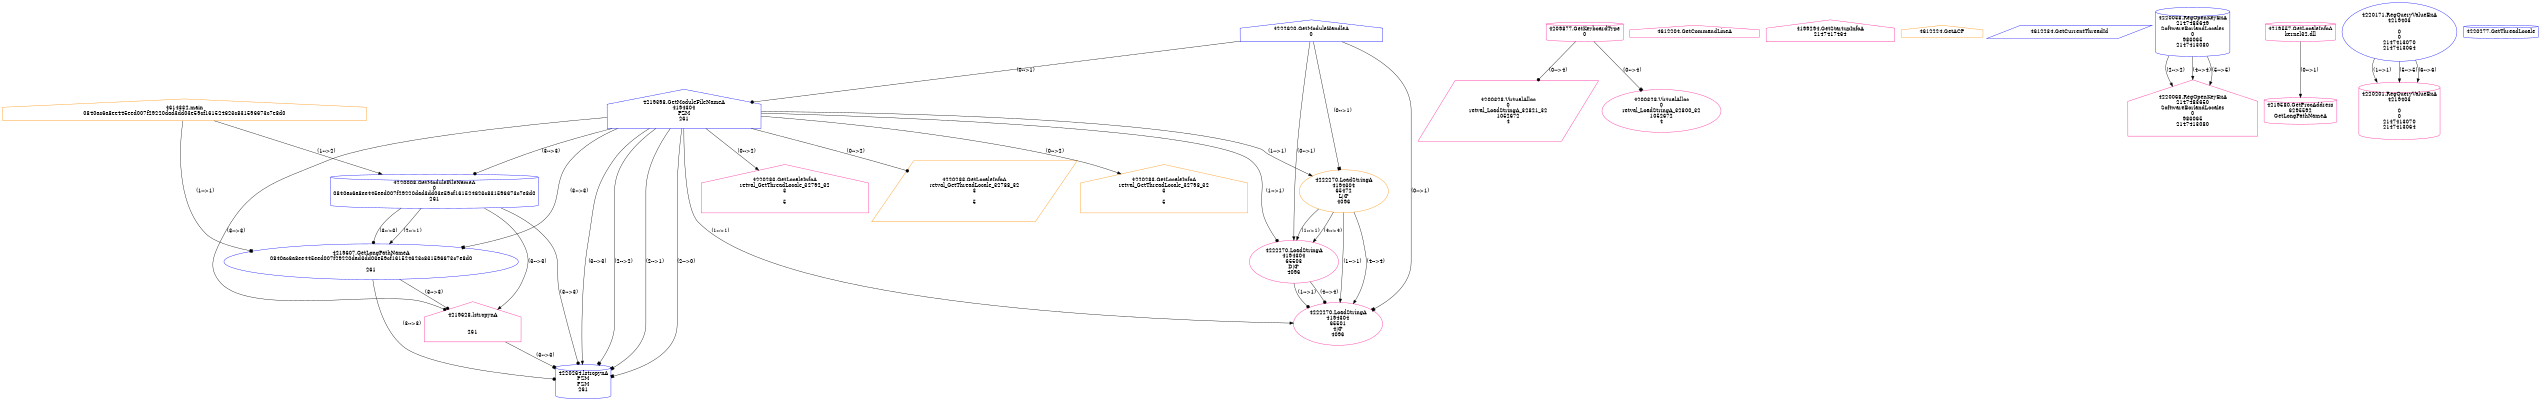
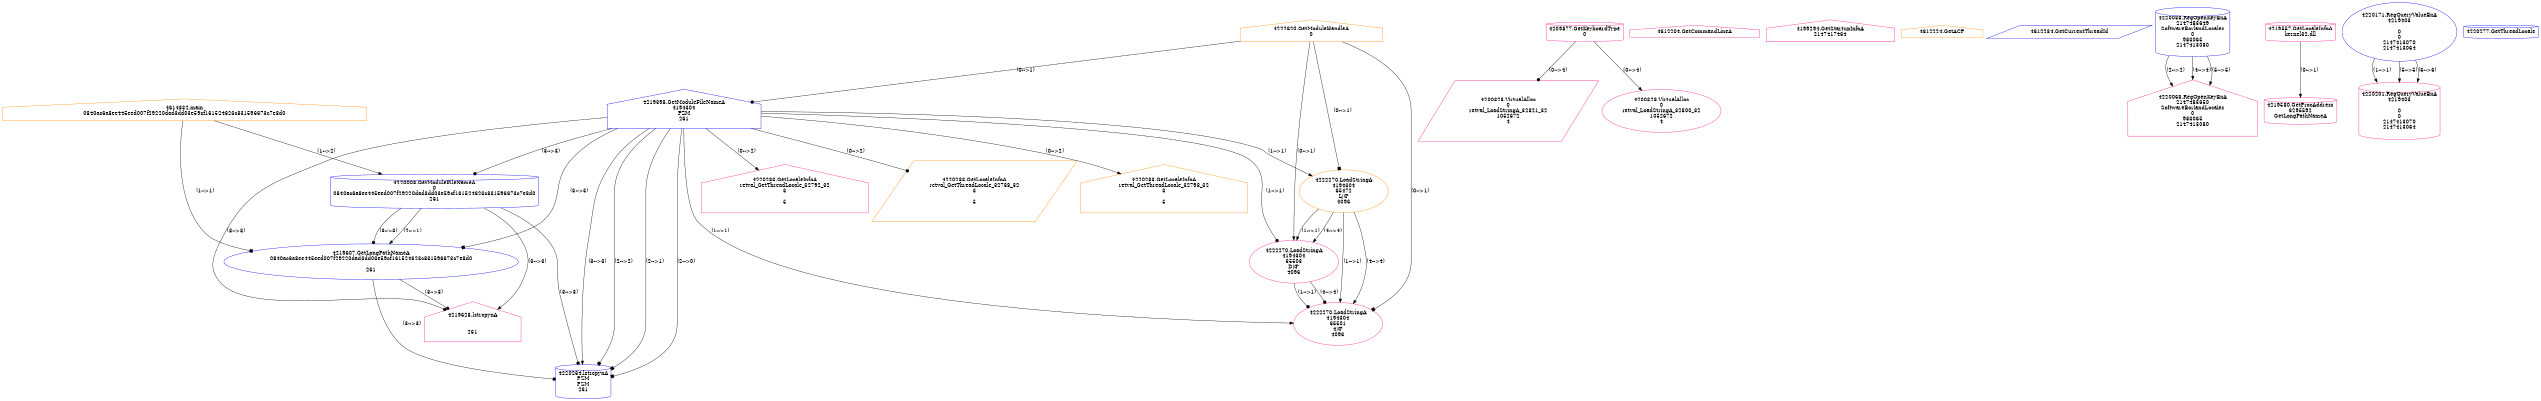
(1311, 32) -> (1311, 32)
(1617, 65) -> (1617, 65)
(529, 354) -> none
